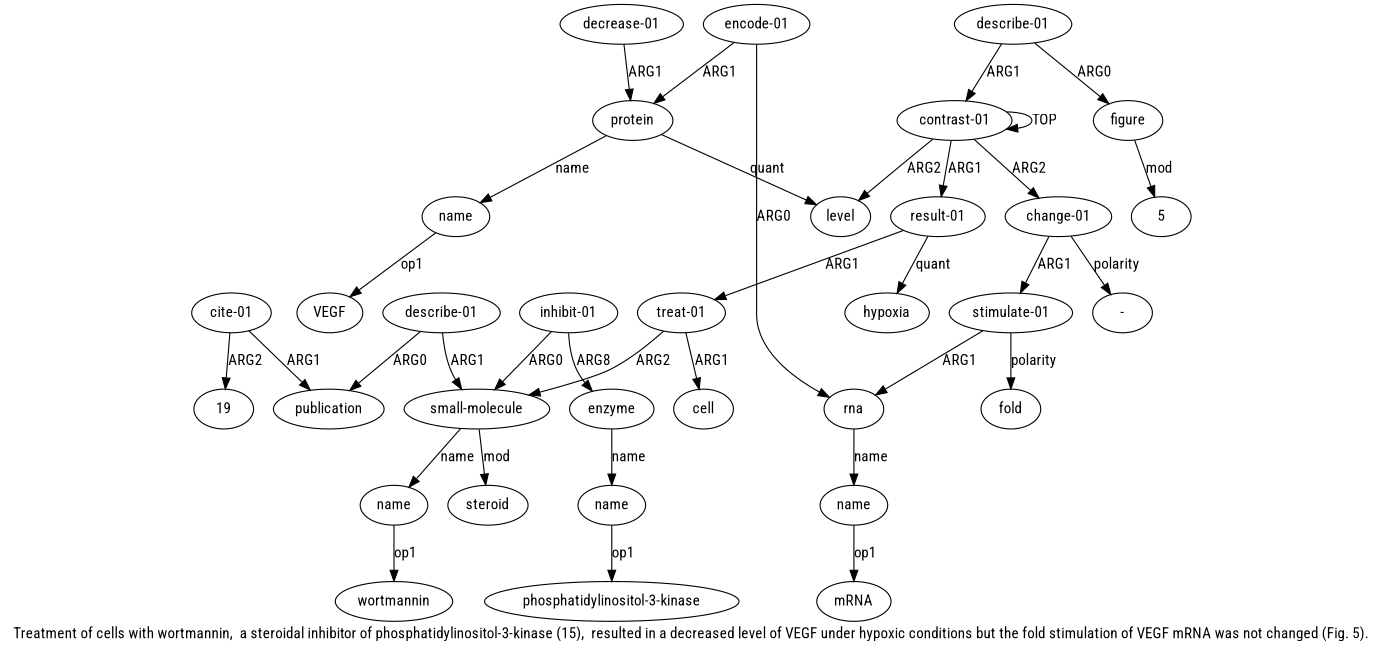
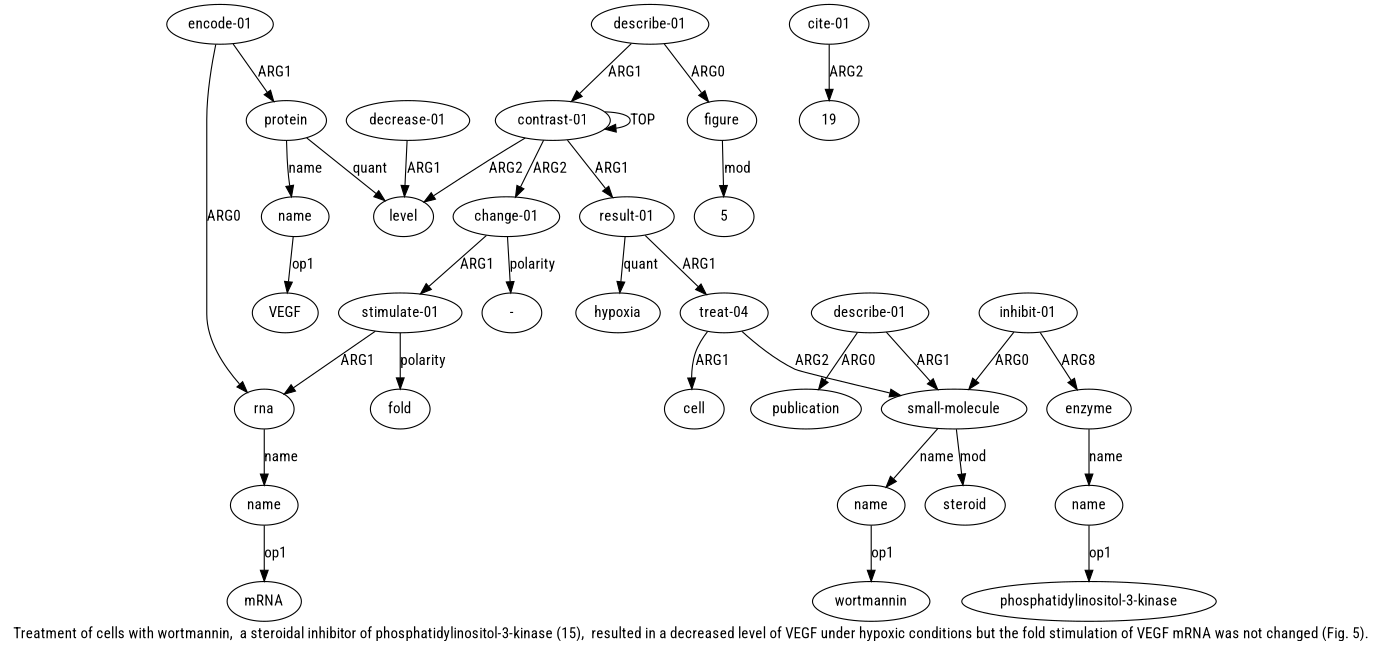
(627, 67) -> (406, 163)
(681, 313) -> (724, 313)
(275, 356) -> none
